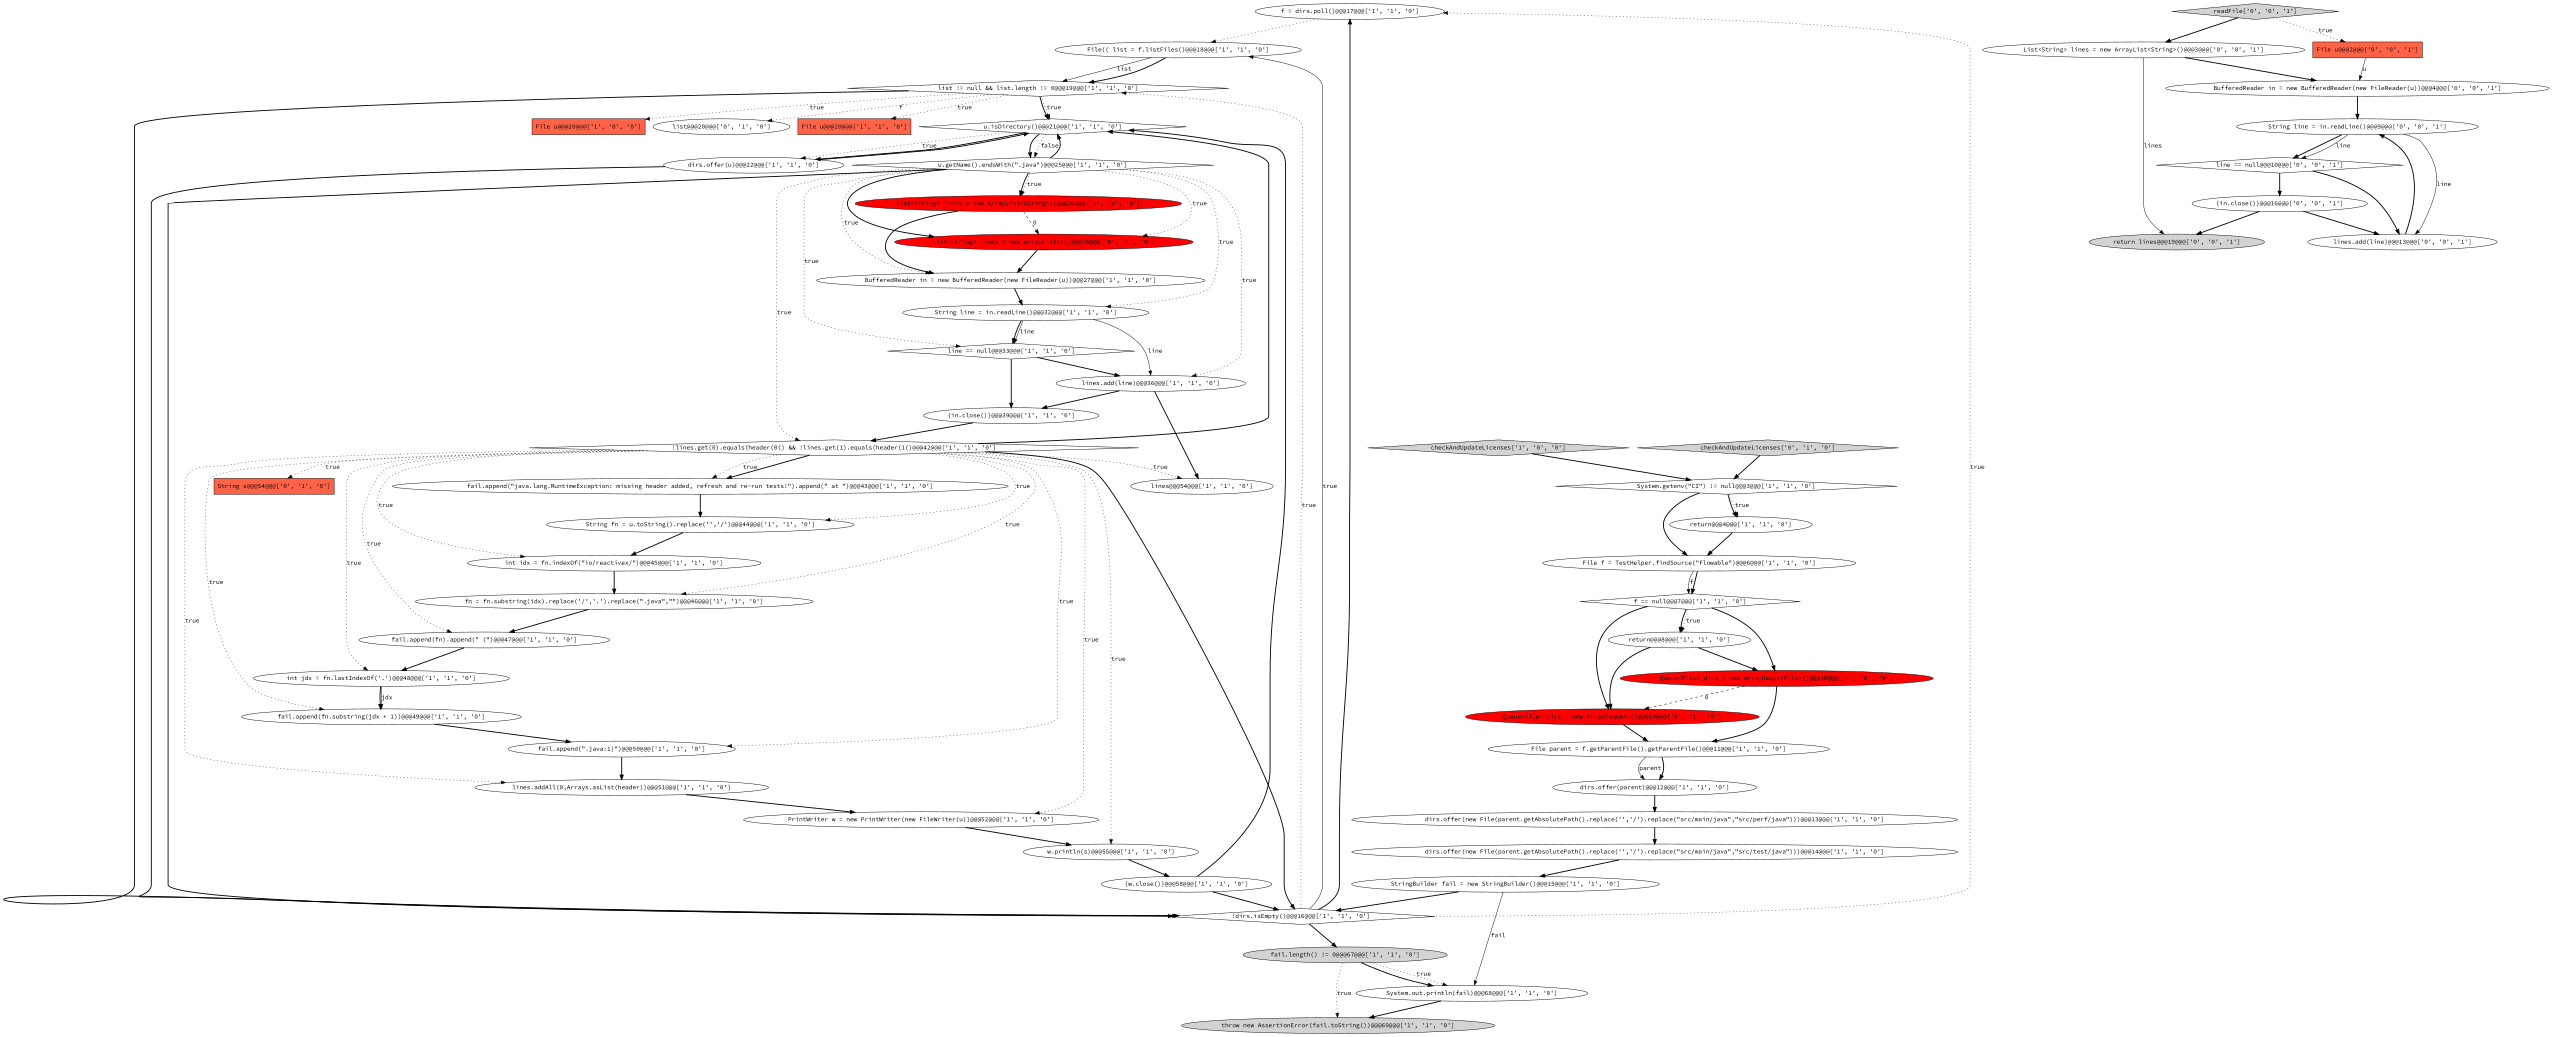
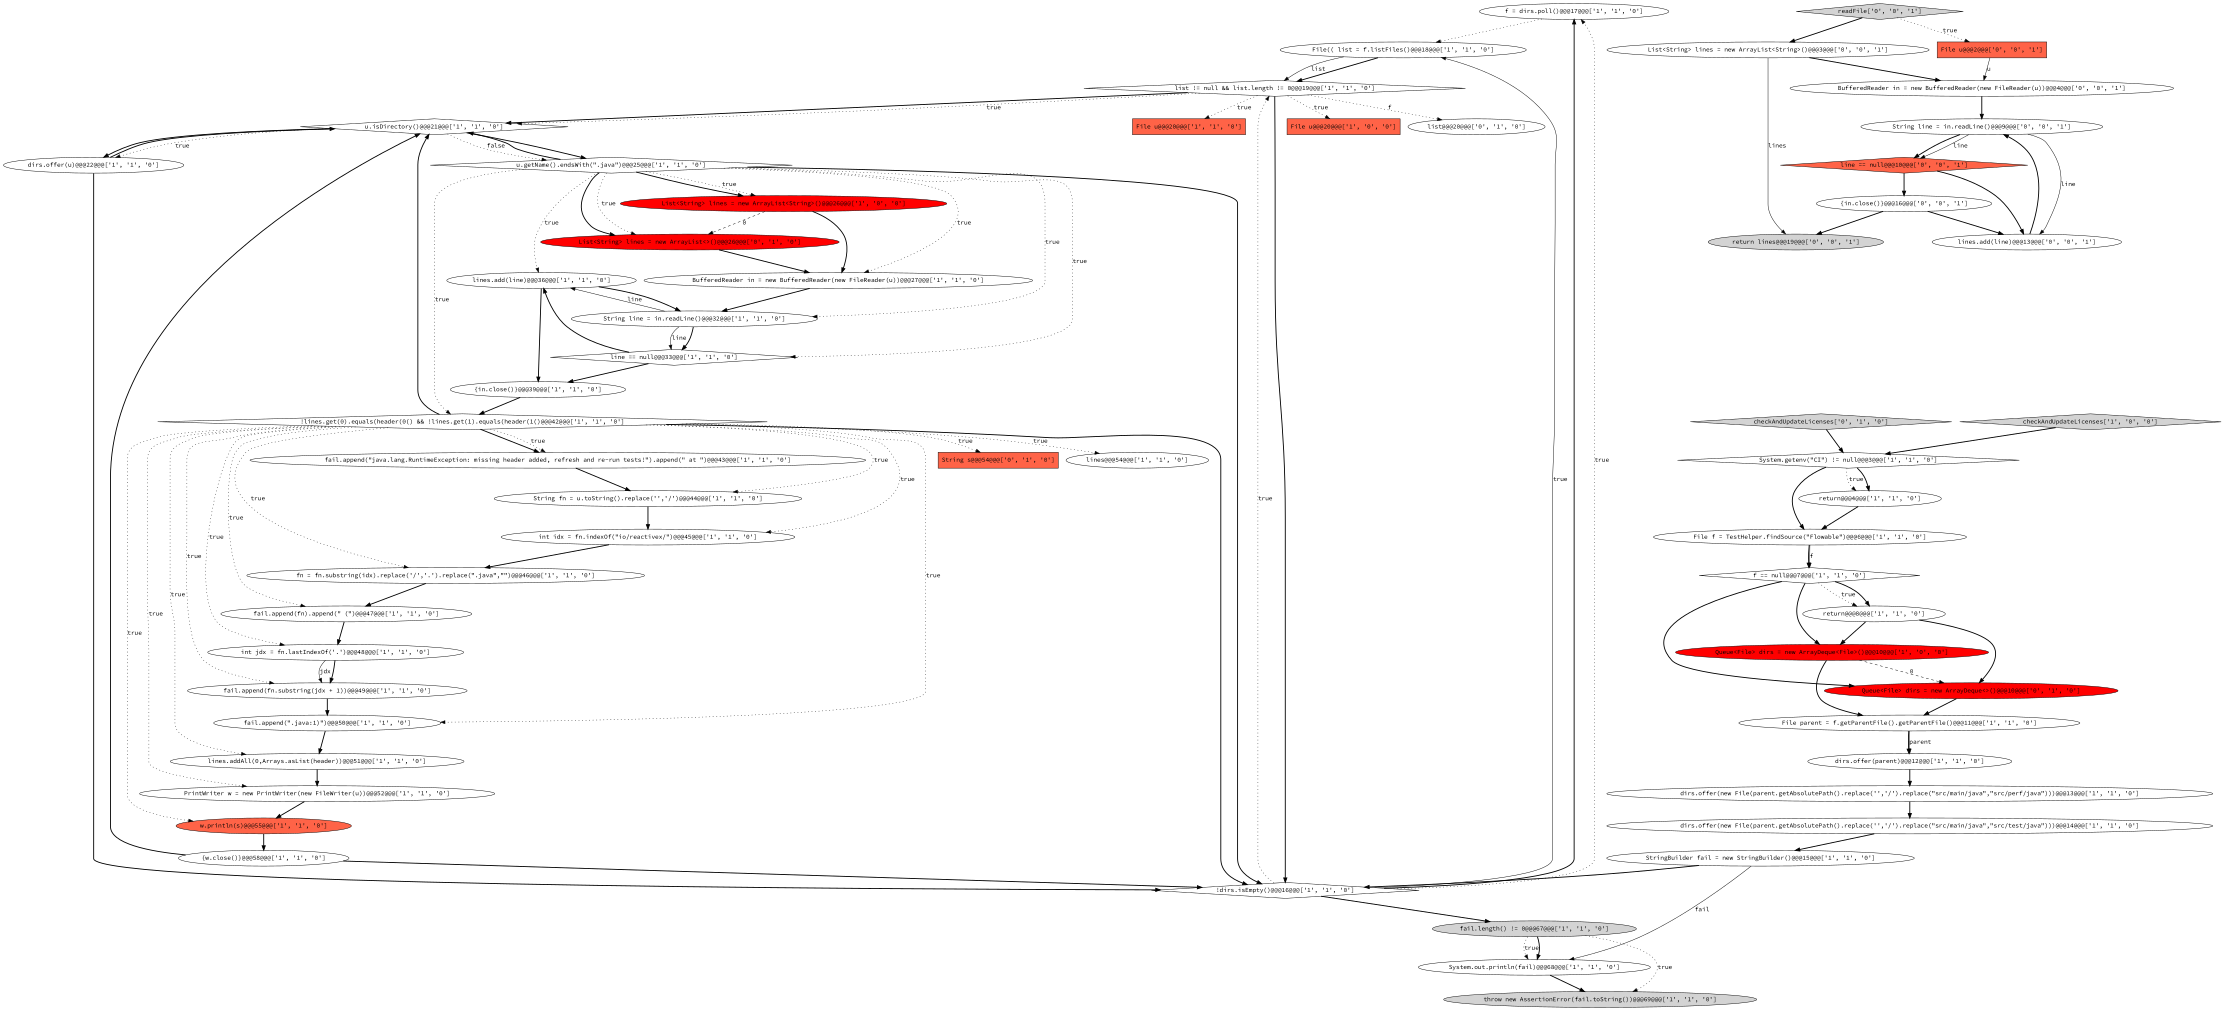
(2280, 165) -> (1904, 165)
(1174, 431) -> (638, 295)
(1111, 852) -> (264, 826)
